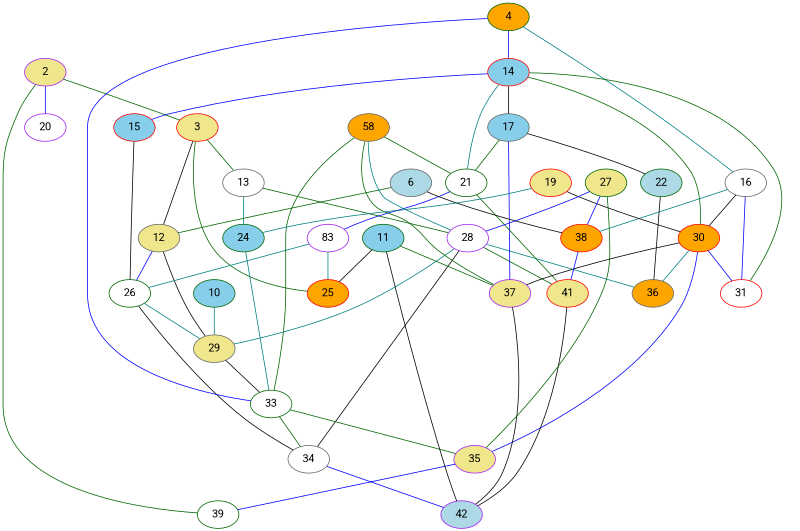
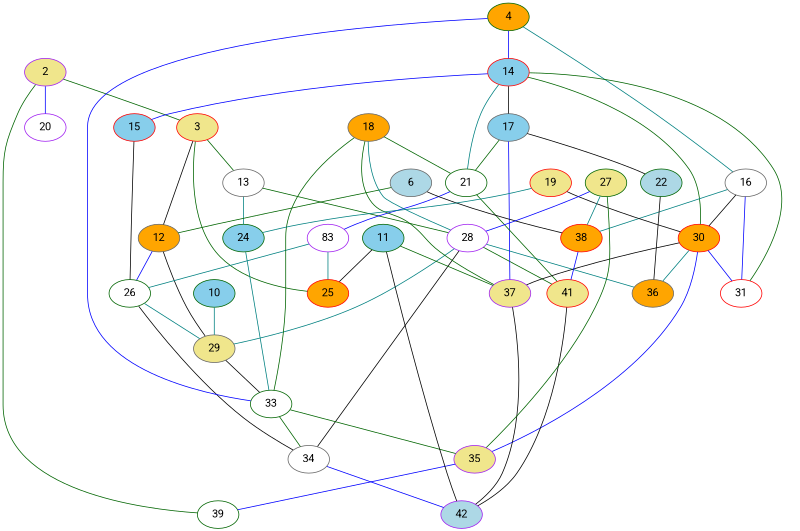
(369, 127) -> (369, 127)
(594, 210) -> (594, 210)
(159, 238) -> (159, 238)
